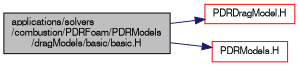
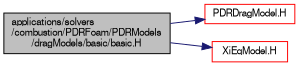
(250, 52) -> (250, 52)
